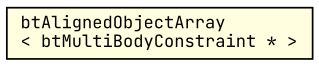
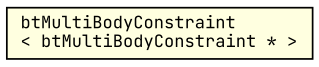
(160, 33) -> (160, 33)
